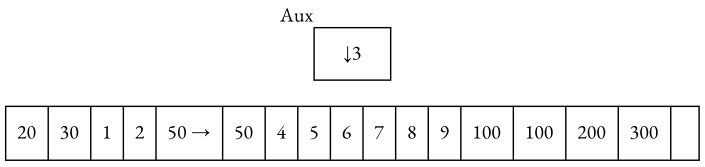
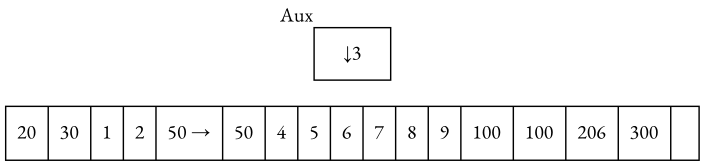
(592, 133) -> (592, 133)
